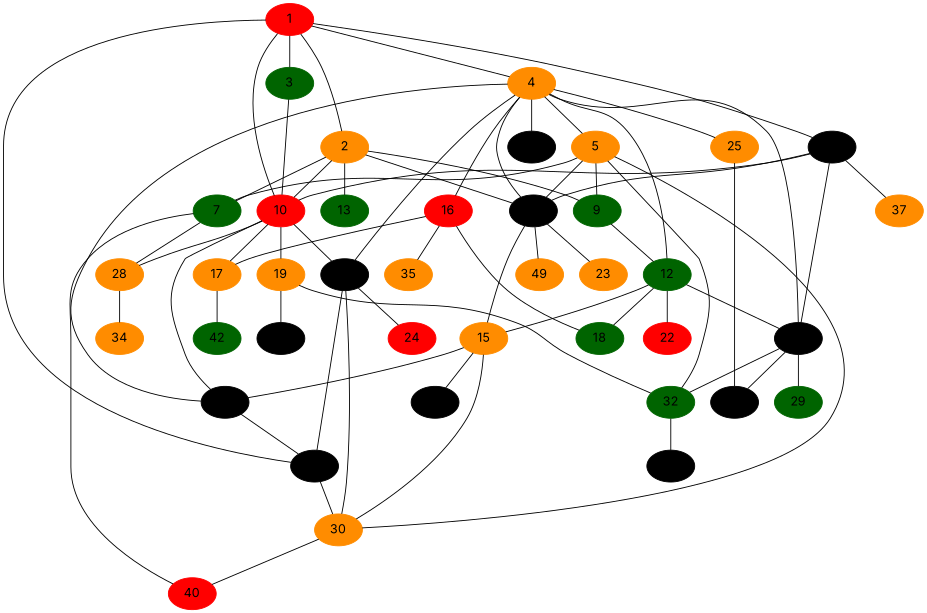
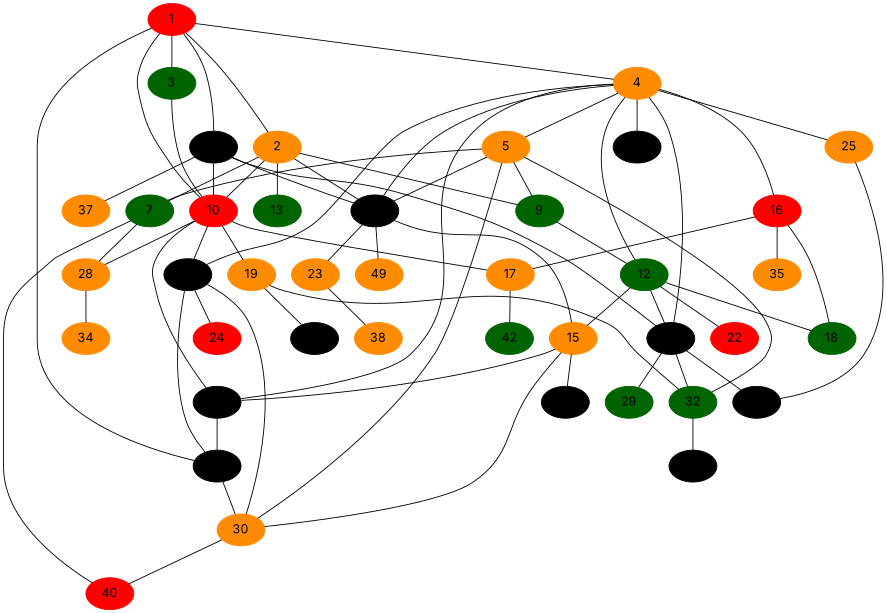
none -> (378, 338)
